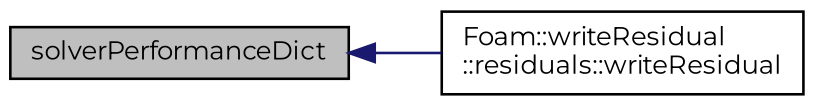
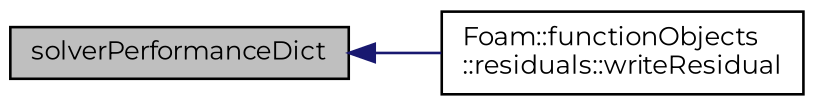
(623, 53) -> (623, 53)
